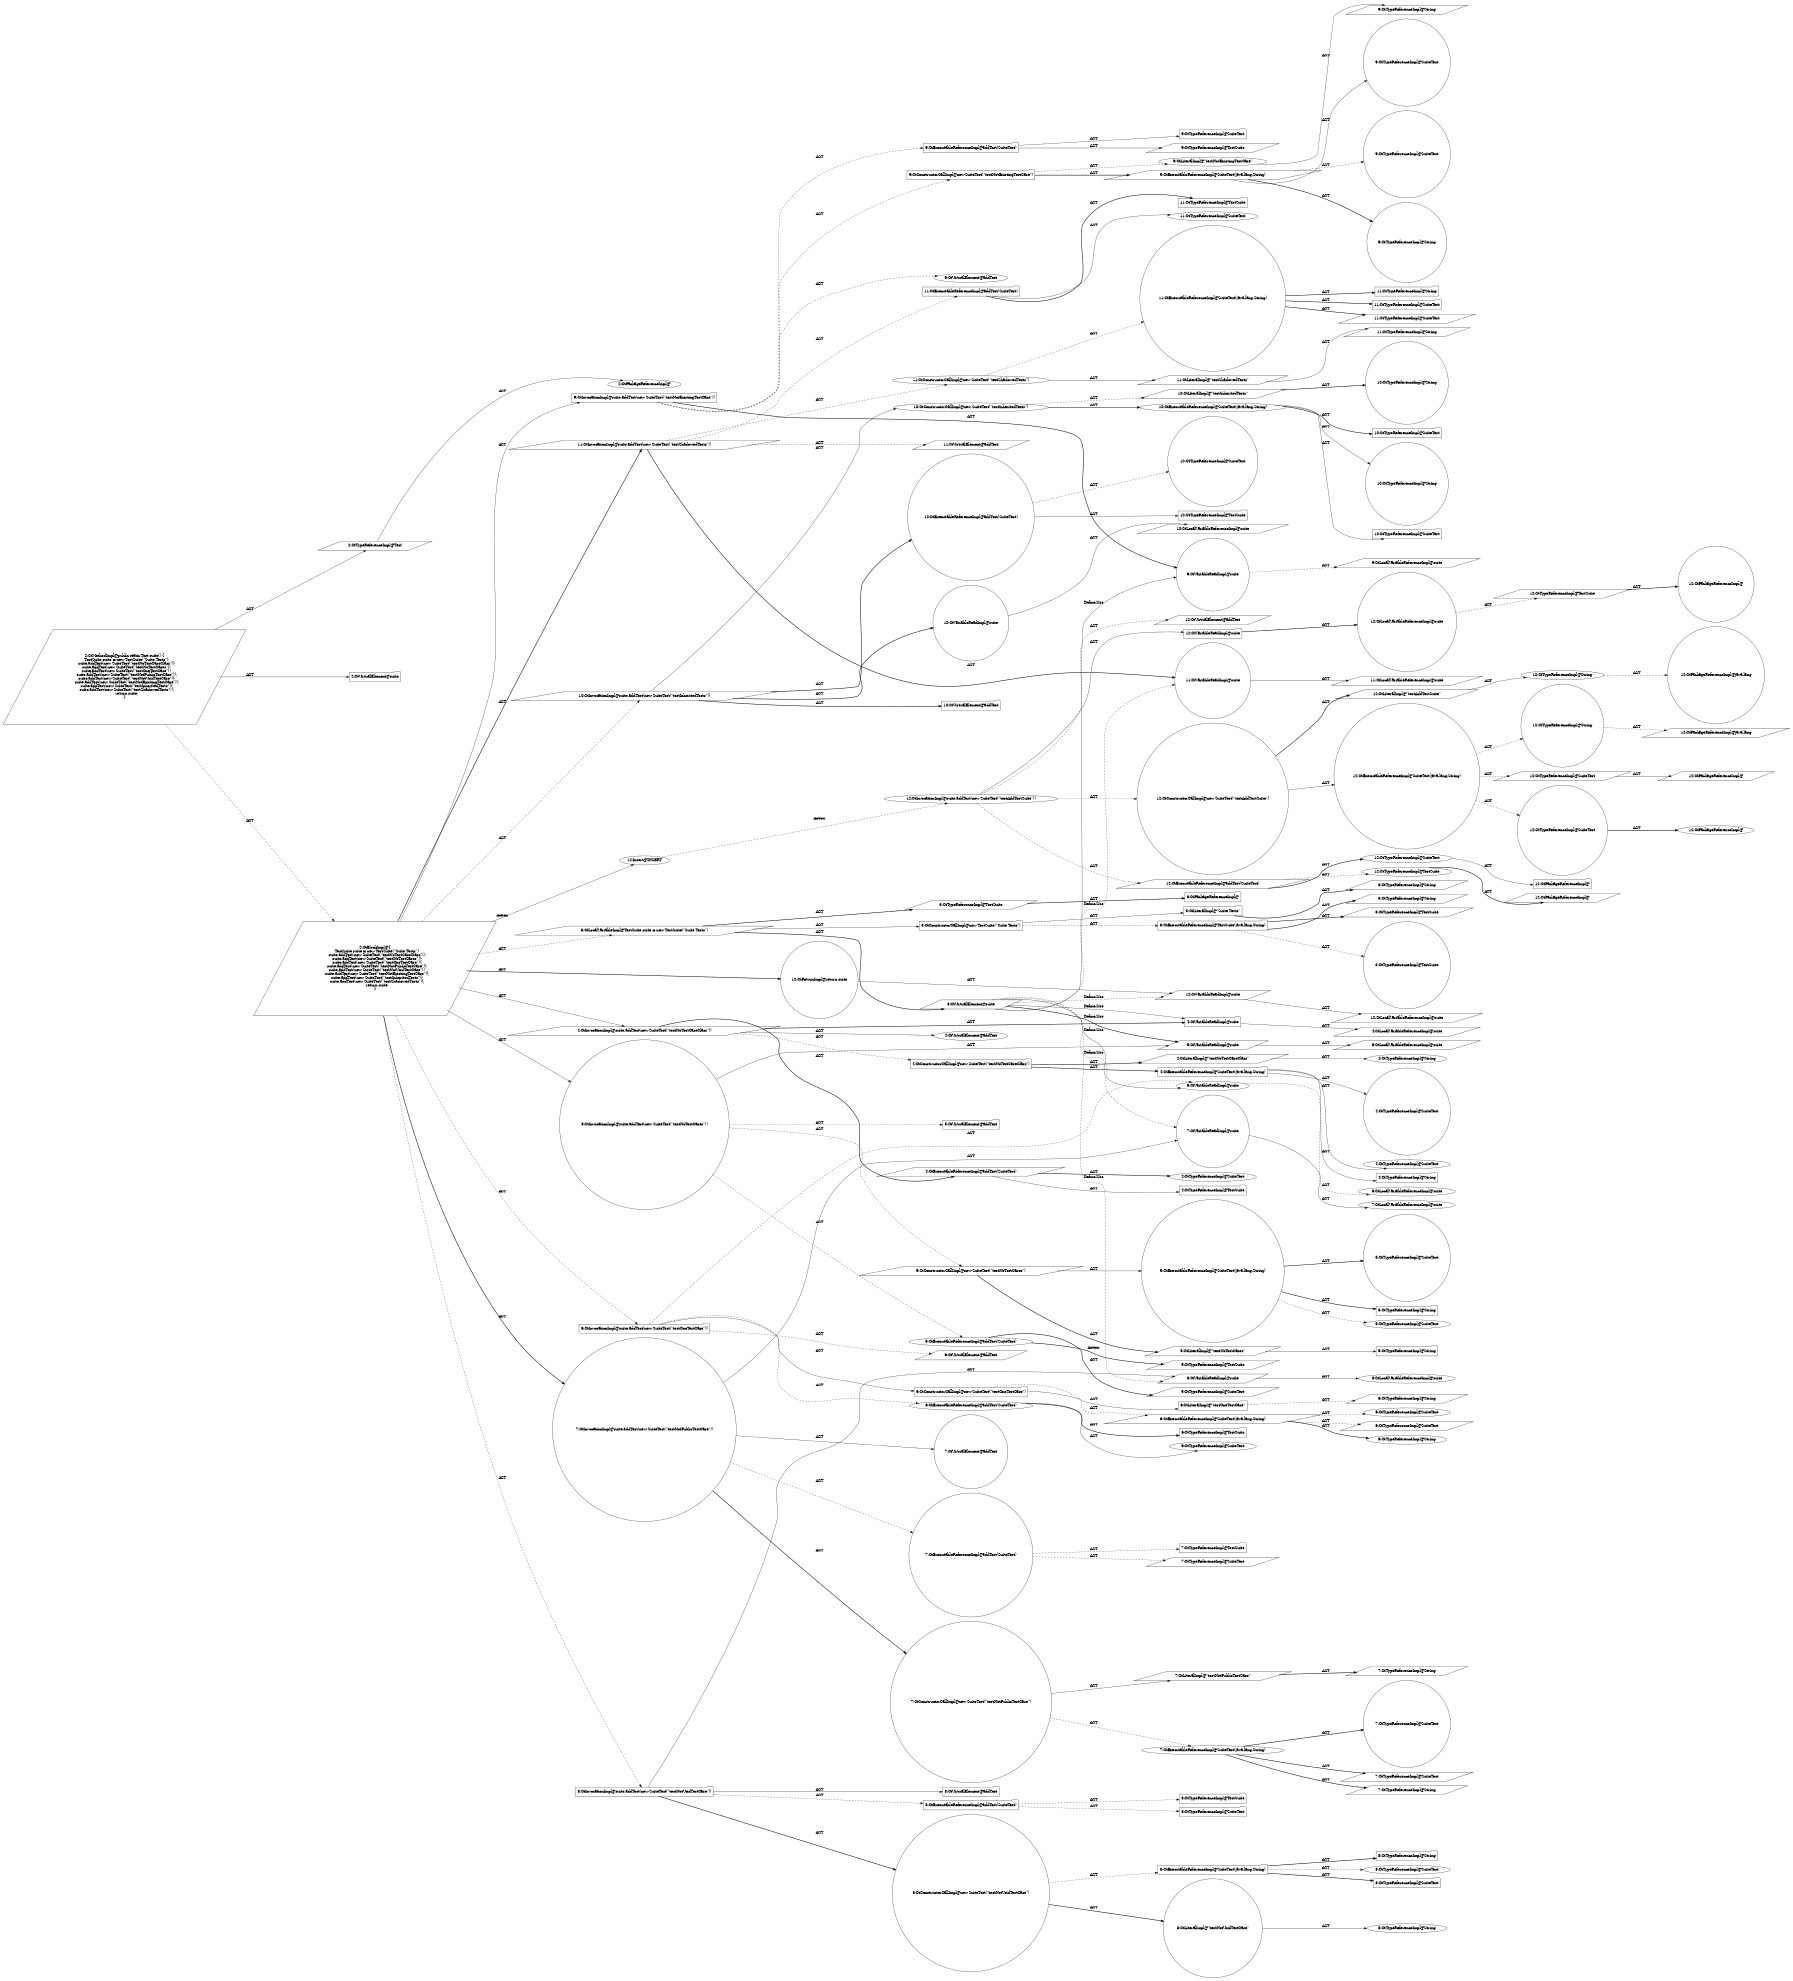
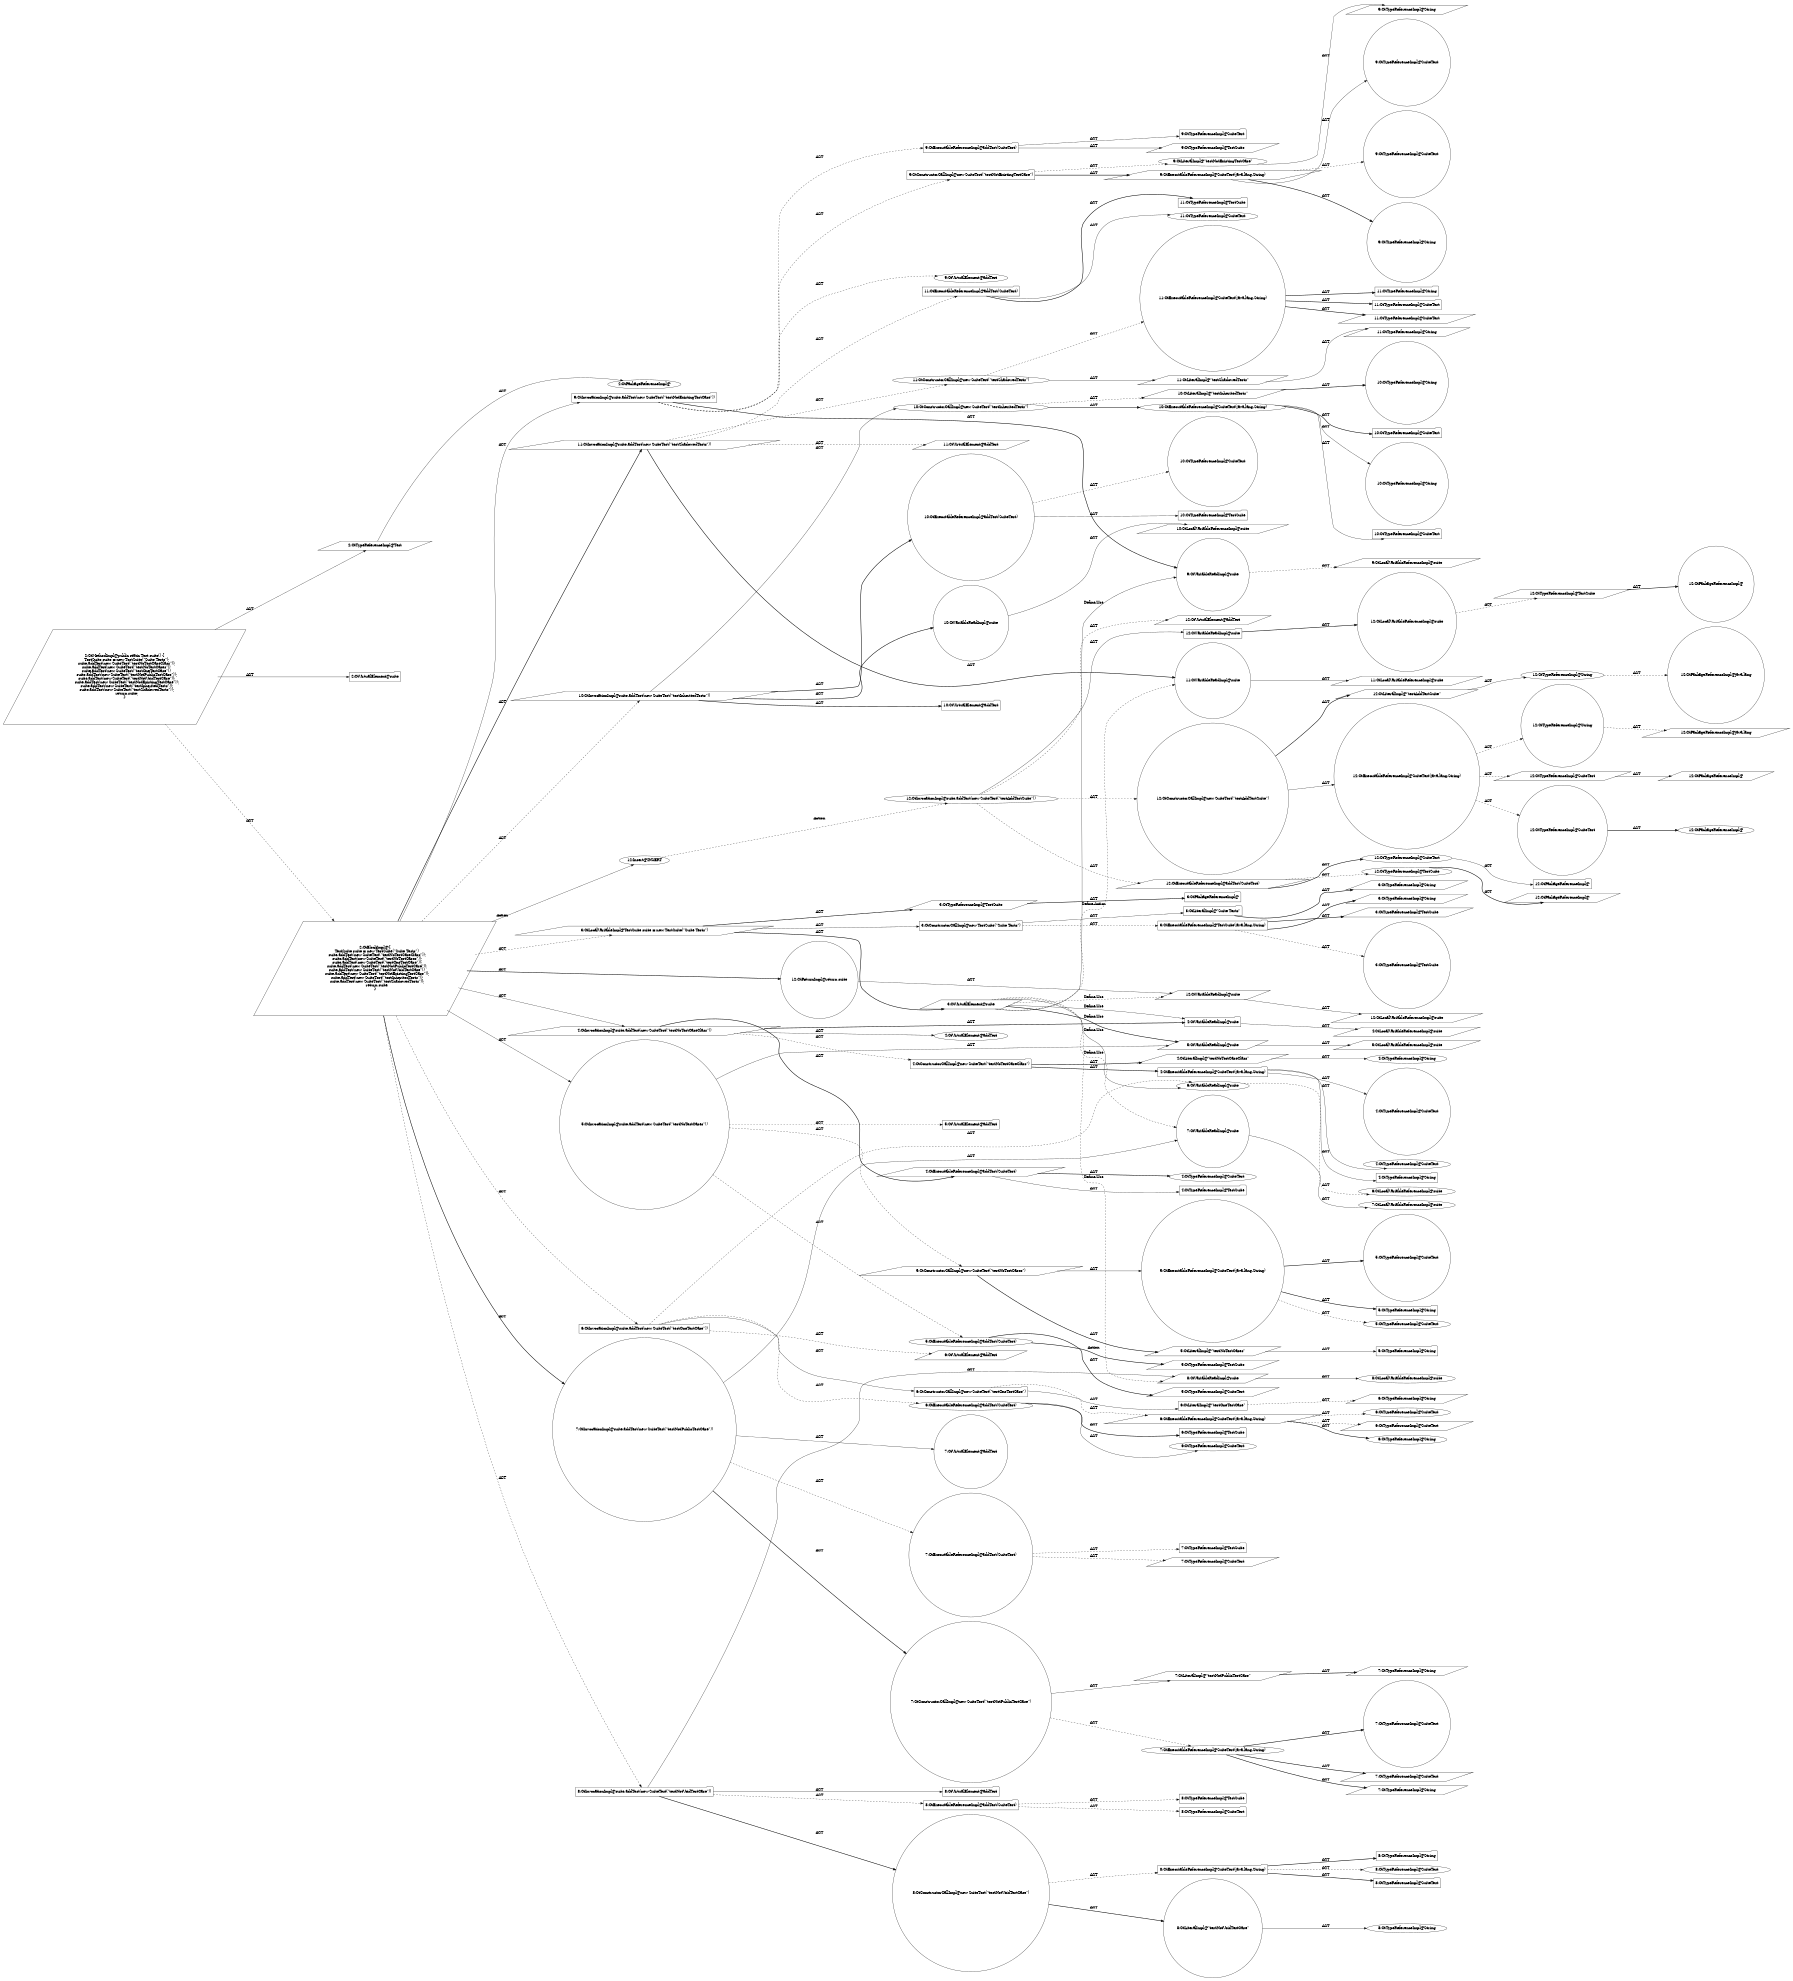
(1094, 904) -> (1094, 904)
